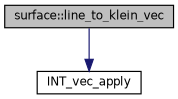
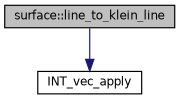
(89, 17) -> (90, 17)
